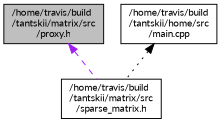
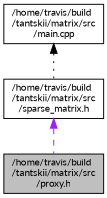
(169, 24) -> (54, 24)
(86, 65) -> (54, 141)
